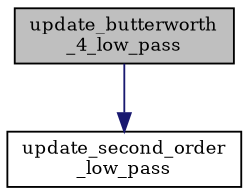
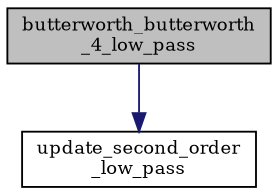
(124, 36) -> (139, 36)
